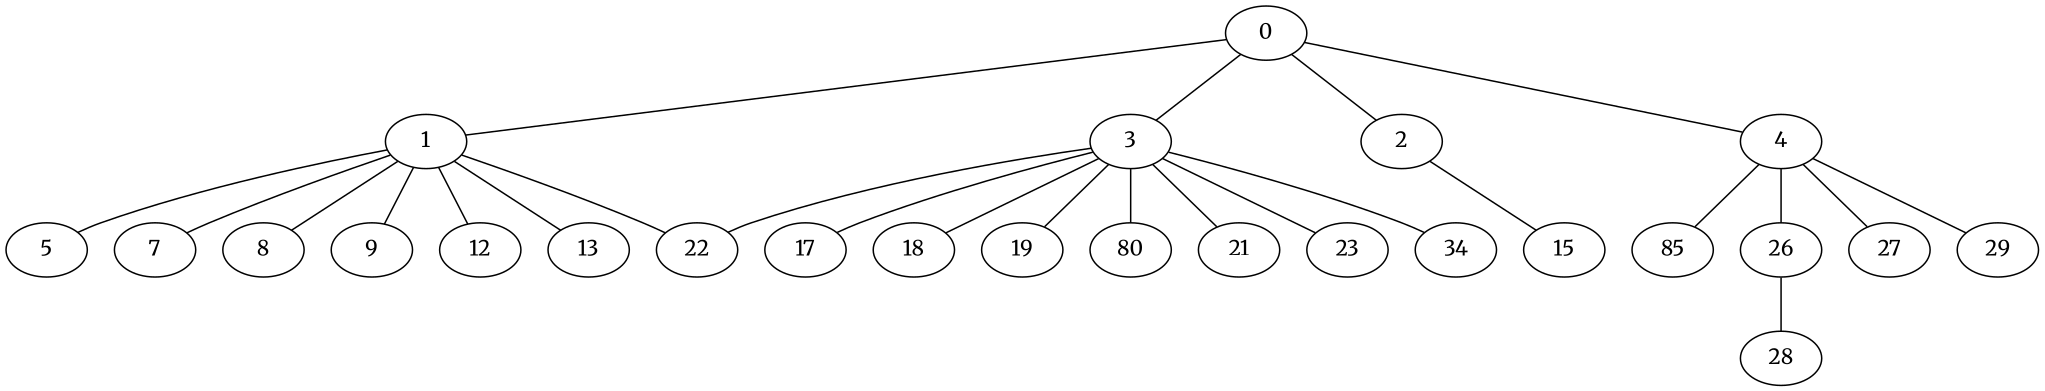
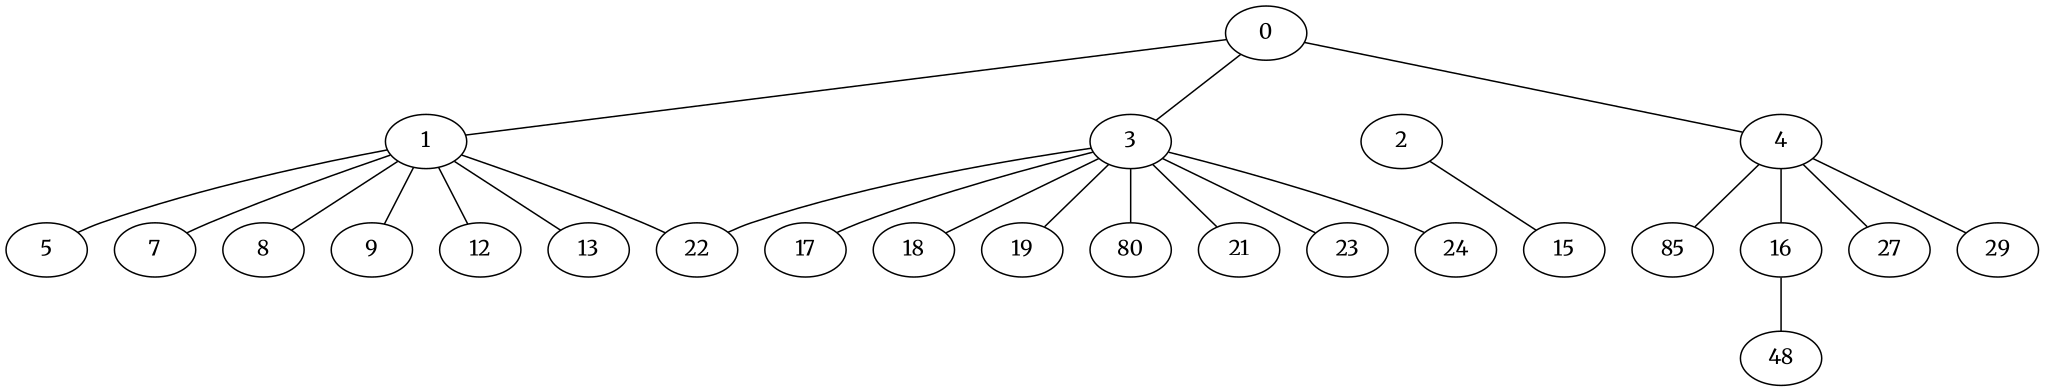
(1334, 87) -> none
(1456, 250) -> (1456, 250)
(1781, 250) -> (1781, 250)
(1781, 358) -> (1781, 358)
